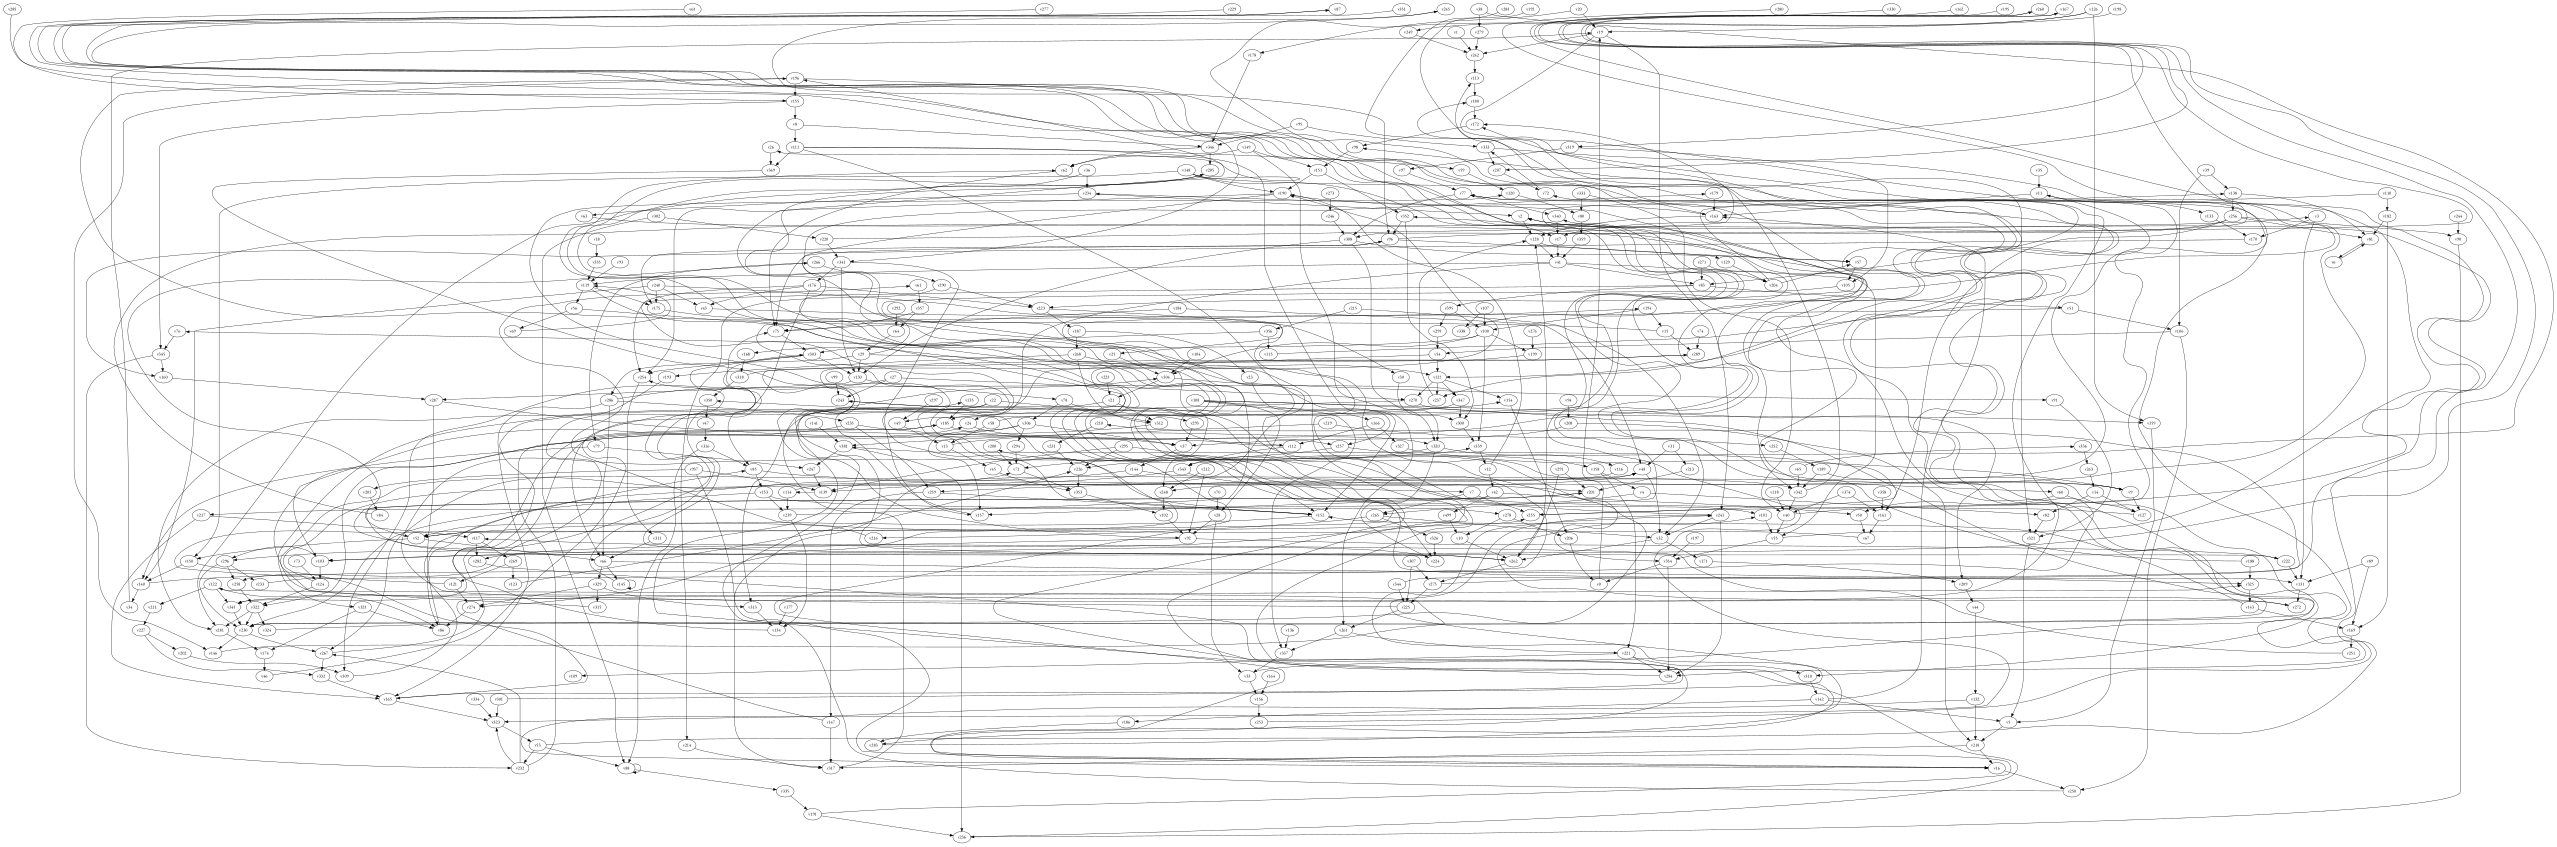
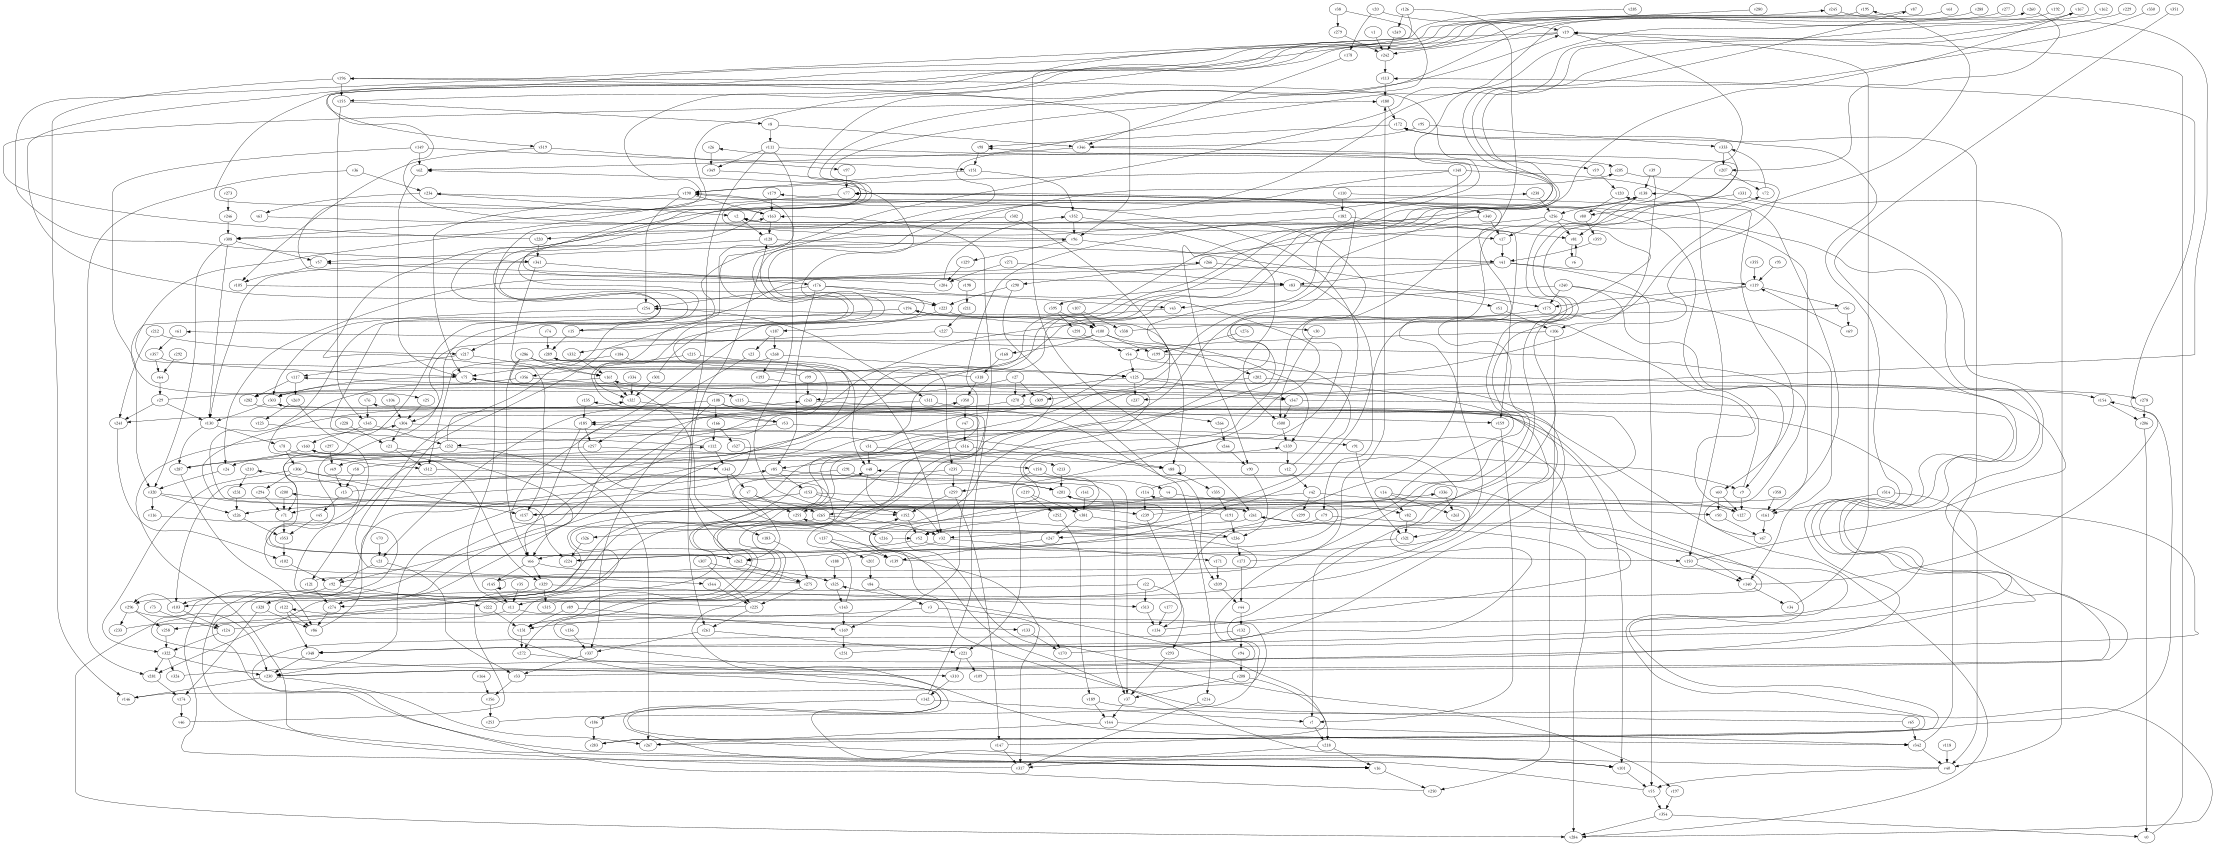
none -> (1535, 193)
(597, 239) -> none
(797, 277) -> (1590, 318)
(1420, 284) -> none
(923, 300) -> (1167, 448)
(760, 331) -> none
(765, 362) -> none
(693, 367) -> (441, 316)
(2445, 389) -> (715, 308)
none -> (1220, 423)
(1124, 446) -> none
none -> (1569, 455)
none -> (443, 466)
(694, 469) -> (824, 538)
(2092, 479) -> (1418, 503)
(1811, 480) -> (1097, 708)
(1846, 492) -> (1886, 492)
(1198, 497) -> (307, 350)
(1447, 515) -> (1301, 515)
none -> (766, 538)
(1460, 538) -> none
none -> (1241, 561)
(184, 595) -> (967, 295)
none -> (500, 595)
none -> (2123, 625)
(1642, 662) -> (536, 824)
(323, 663) -> none
(1975, 721) -> (1241, 640)
